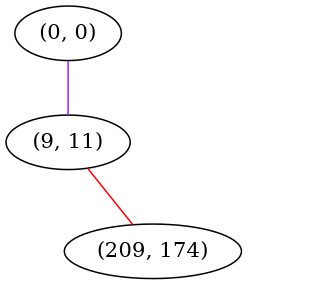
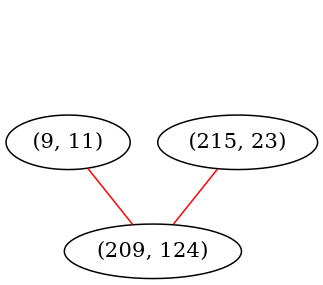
(68, 33) -> none
none -> (238, 142)
(153, 251) -> (153, 251)
